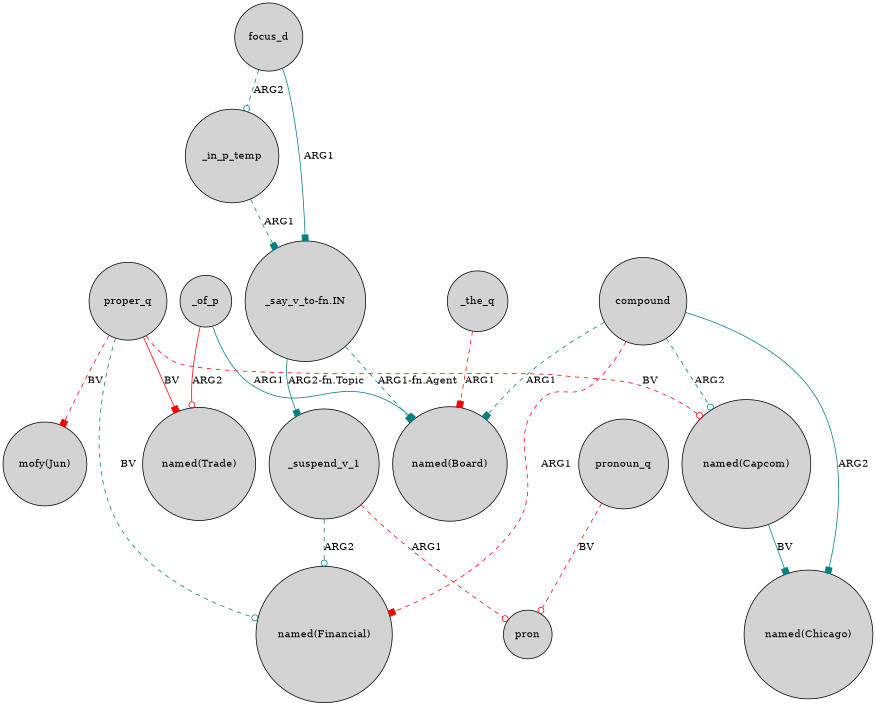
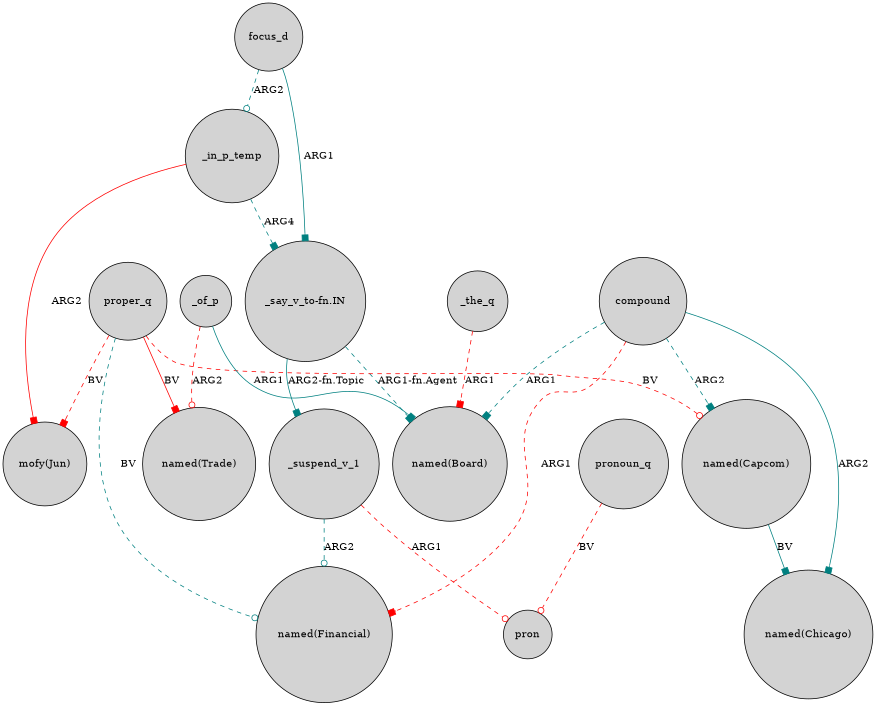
(280, 222) -> (280, 222)
none -> (46, 251)
(194, 360) -> (194, 360)
(687, 371) -> (687, 371)
